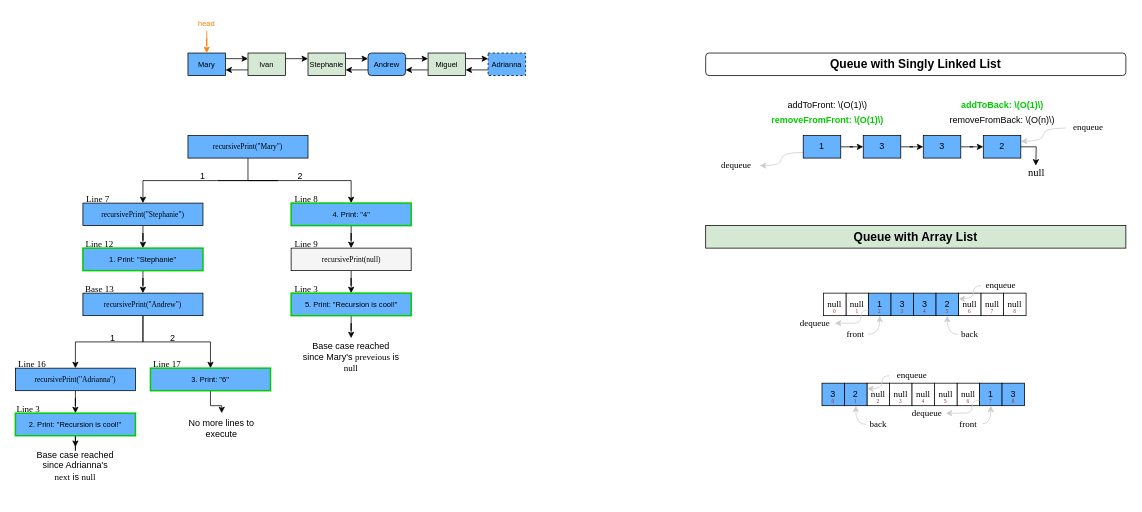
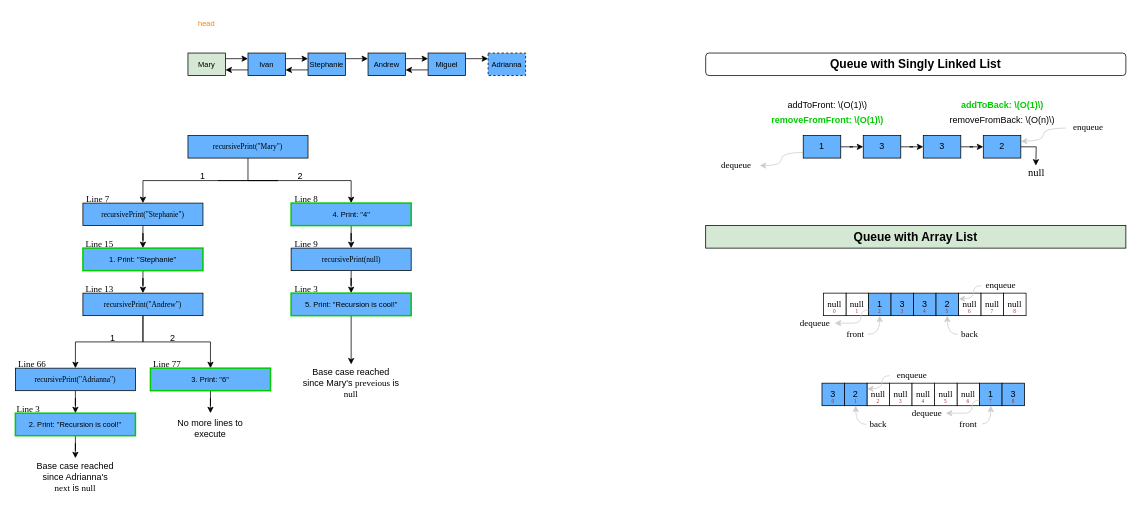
(207, 44) -> none
(207, 64) -> (207, 64)
(267, 64) -> (267, 64)
(327, 64) -> (327, 64)
(387, 64) -> (387, 64)
(447, 64) -> (447, 64)
none -> (292, 70)
(352, 70) -> none
(472, 70) -> none
(100, 244) -> (100, 244)
(351, 259) -> (351, 259)
(100, 289) -> (100, 289)
(351, 357) -> (351, 383)
(32, 364) -> (32, 364)
(167, 364) -> (167, 364)
(222, 428) -> (210, 428)
(75, 465) -> (75, 477)
